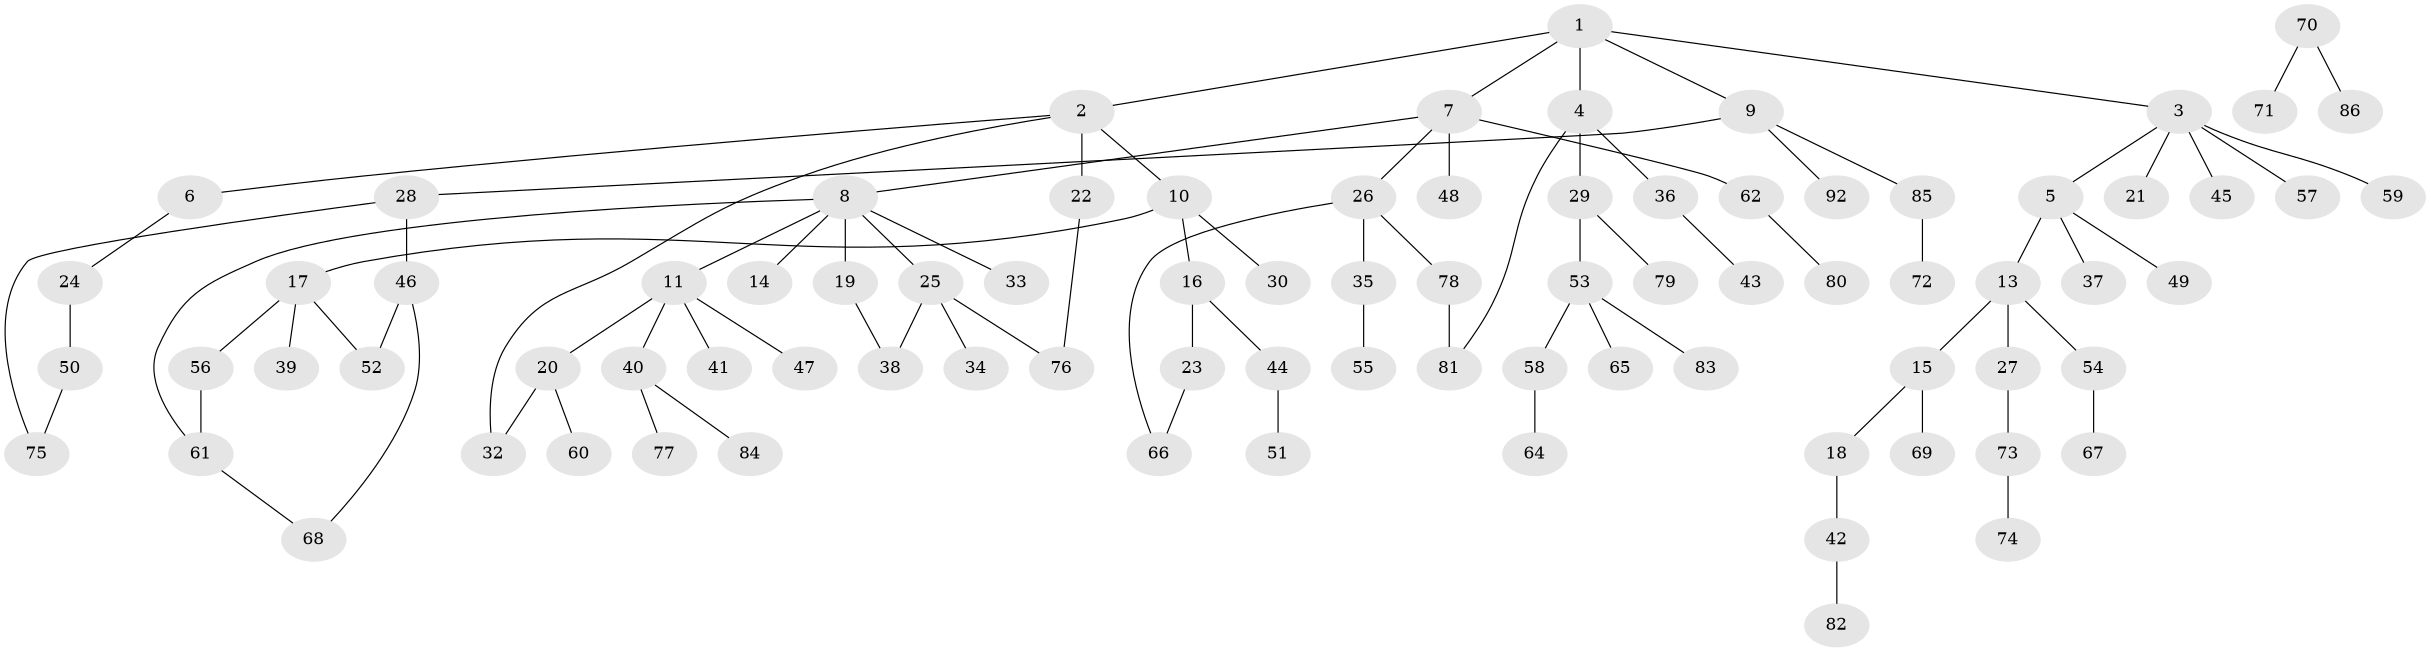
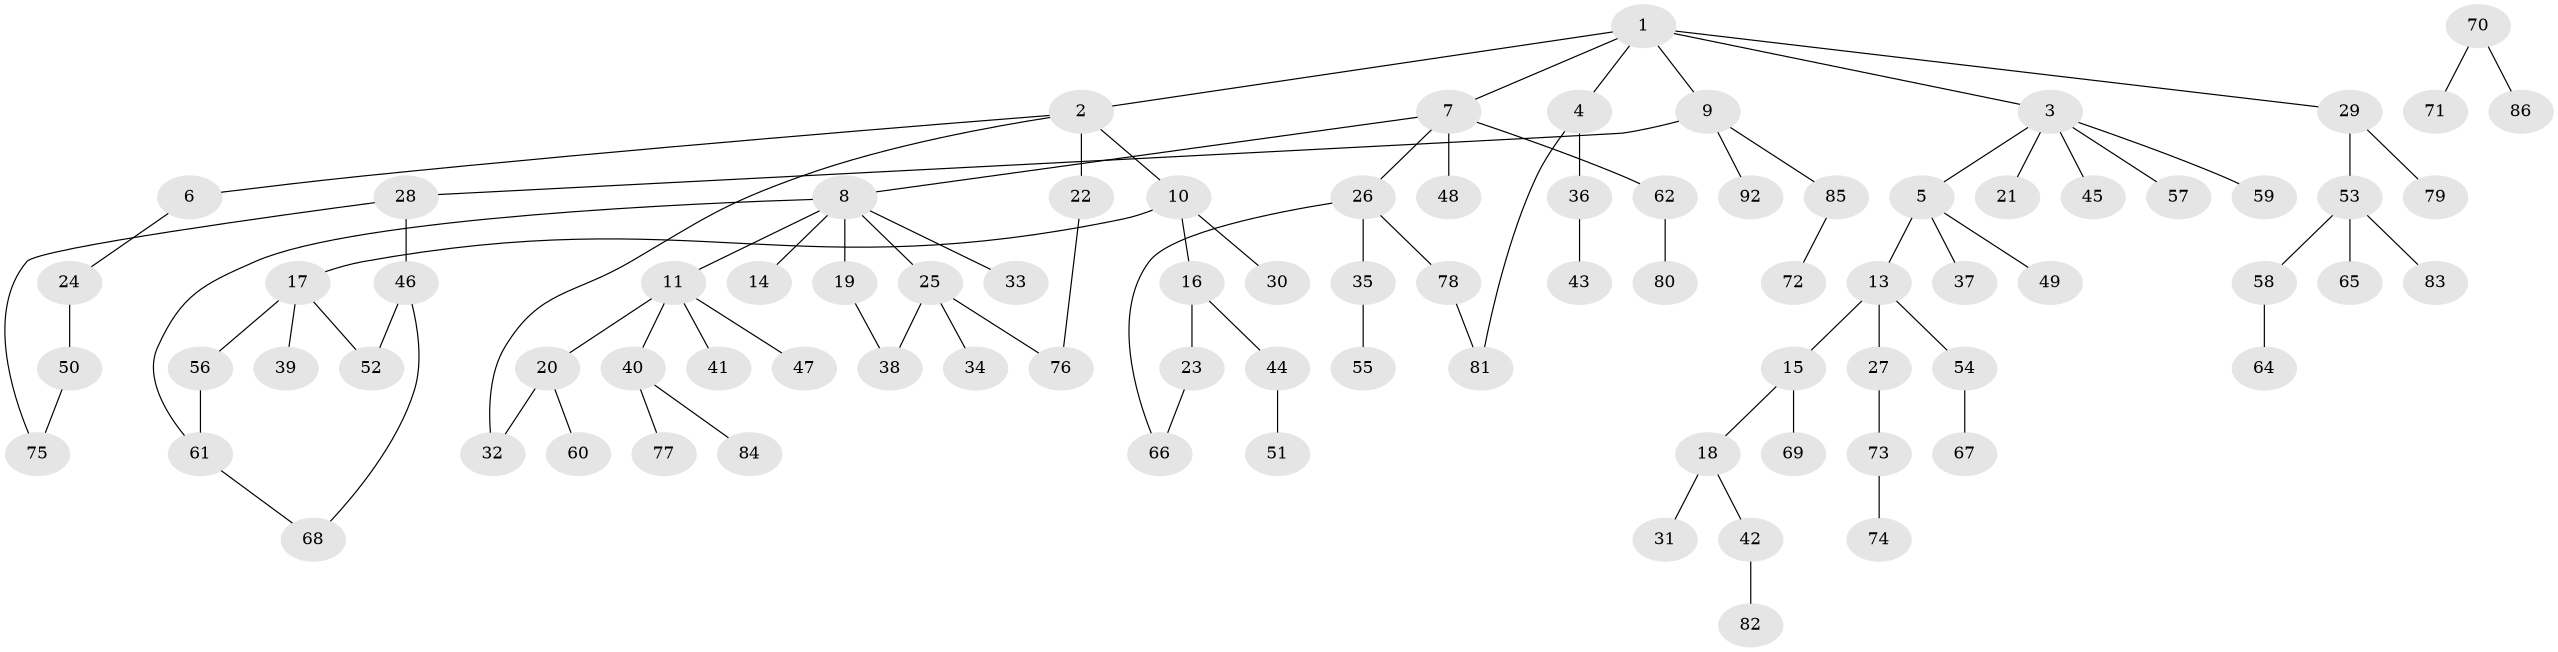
(1580, 155) -> (1997, 69)
none -> (1665, 540)
